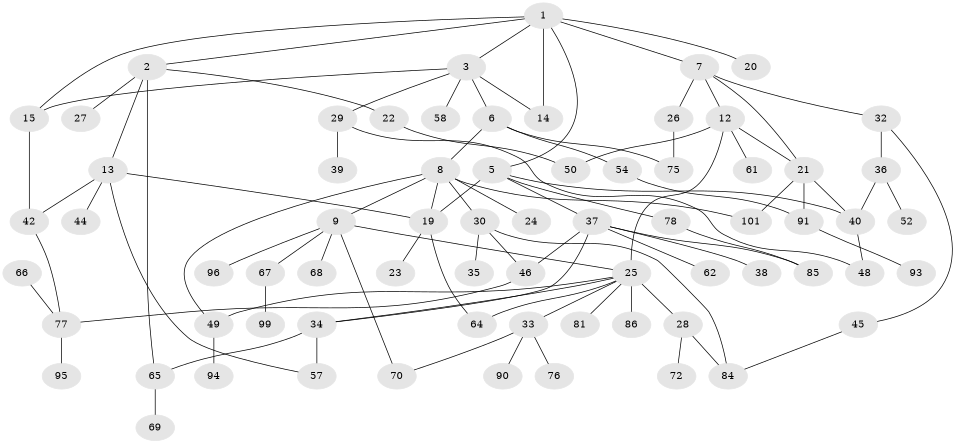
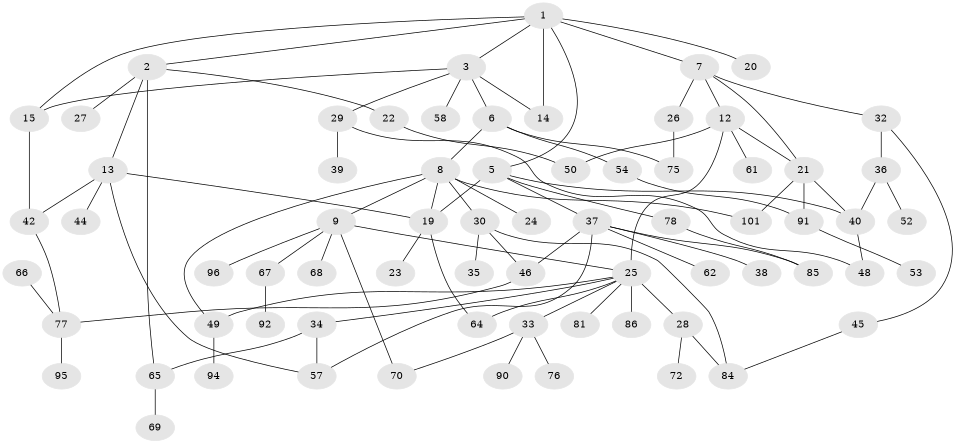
(916, 273) -> (916, 273)
(476, 303) -> (484, 306)
(265, 325) -> (265, 325)
